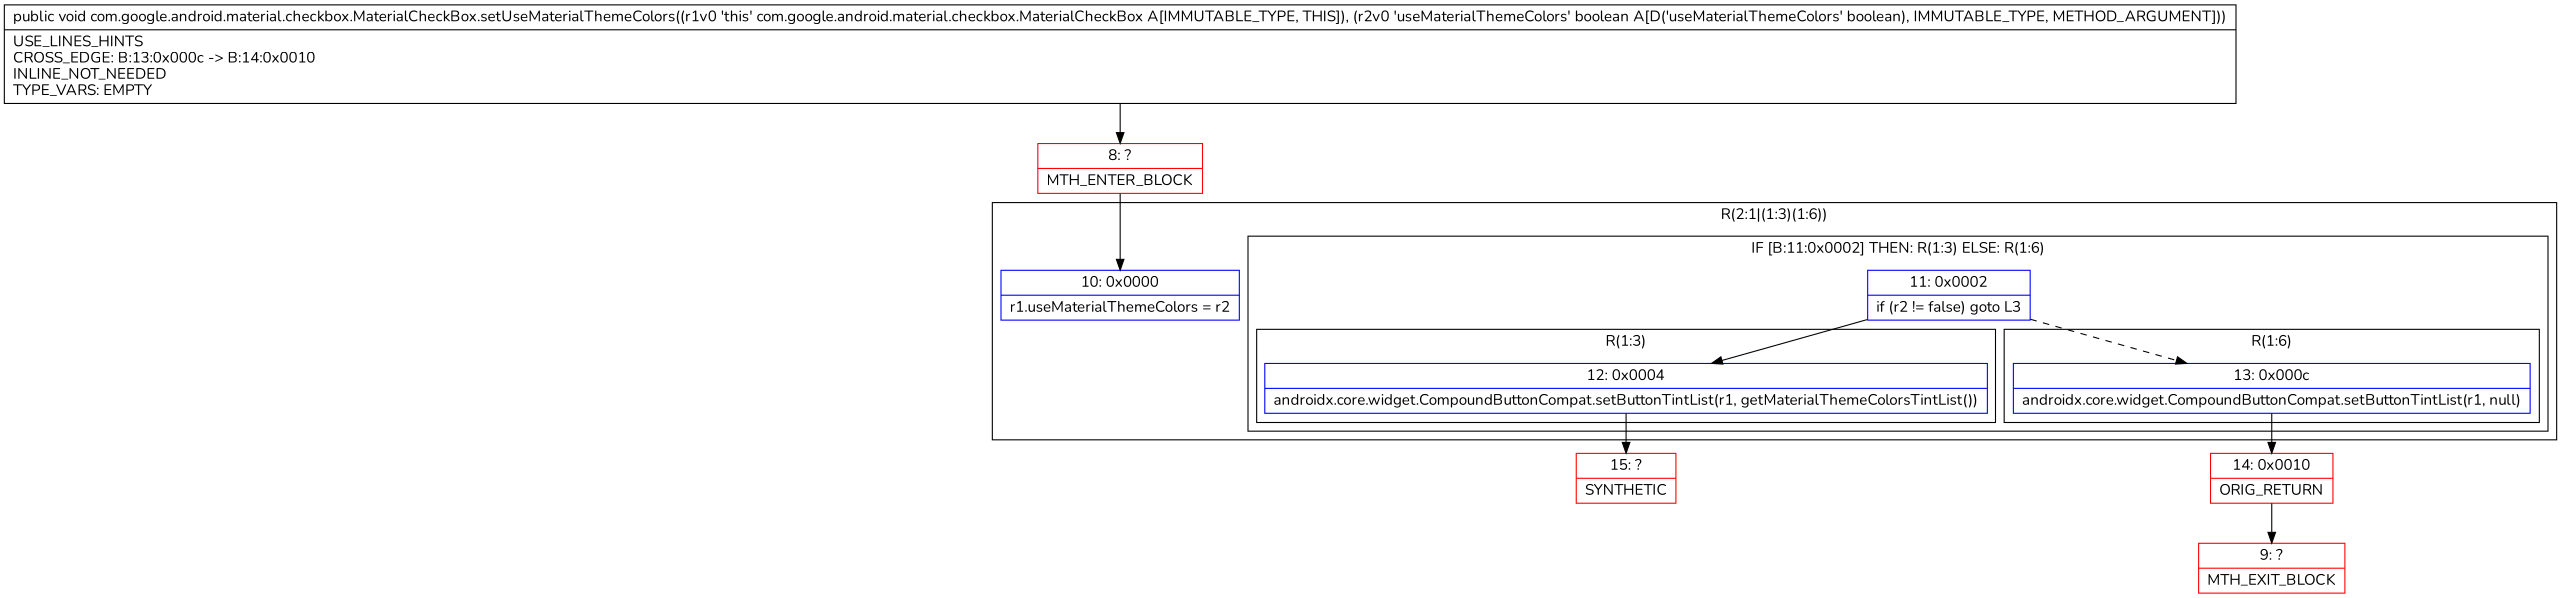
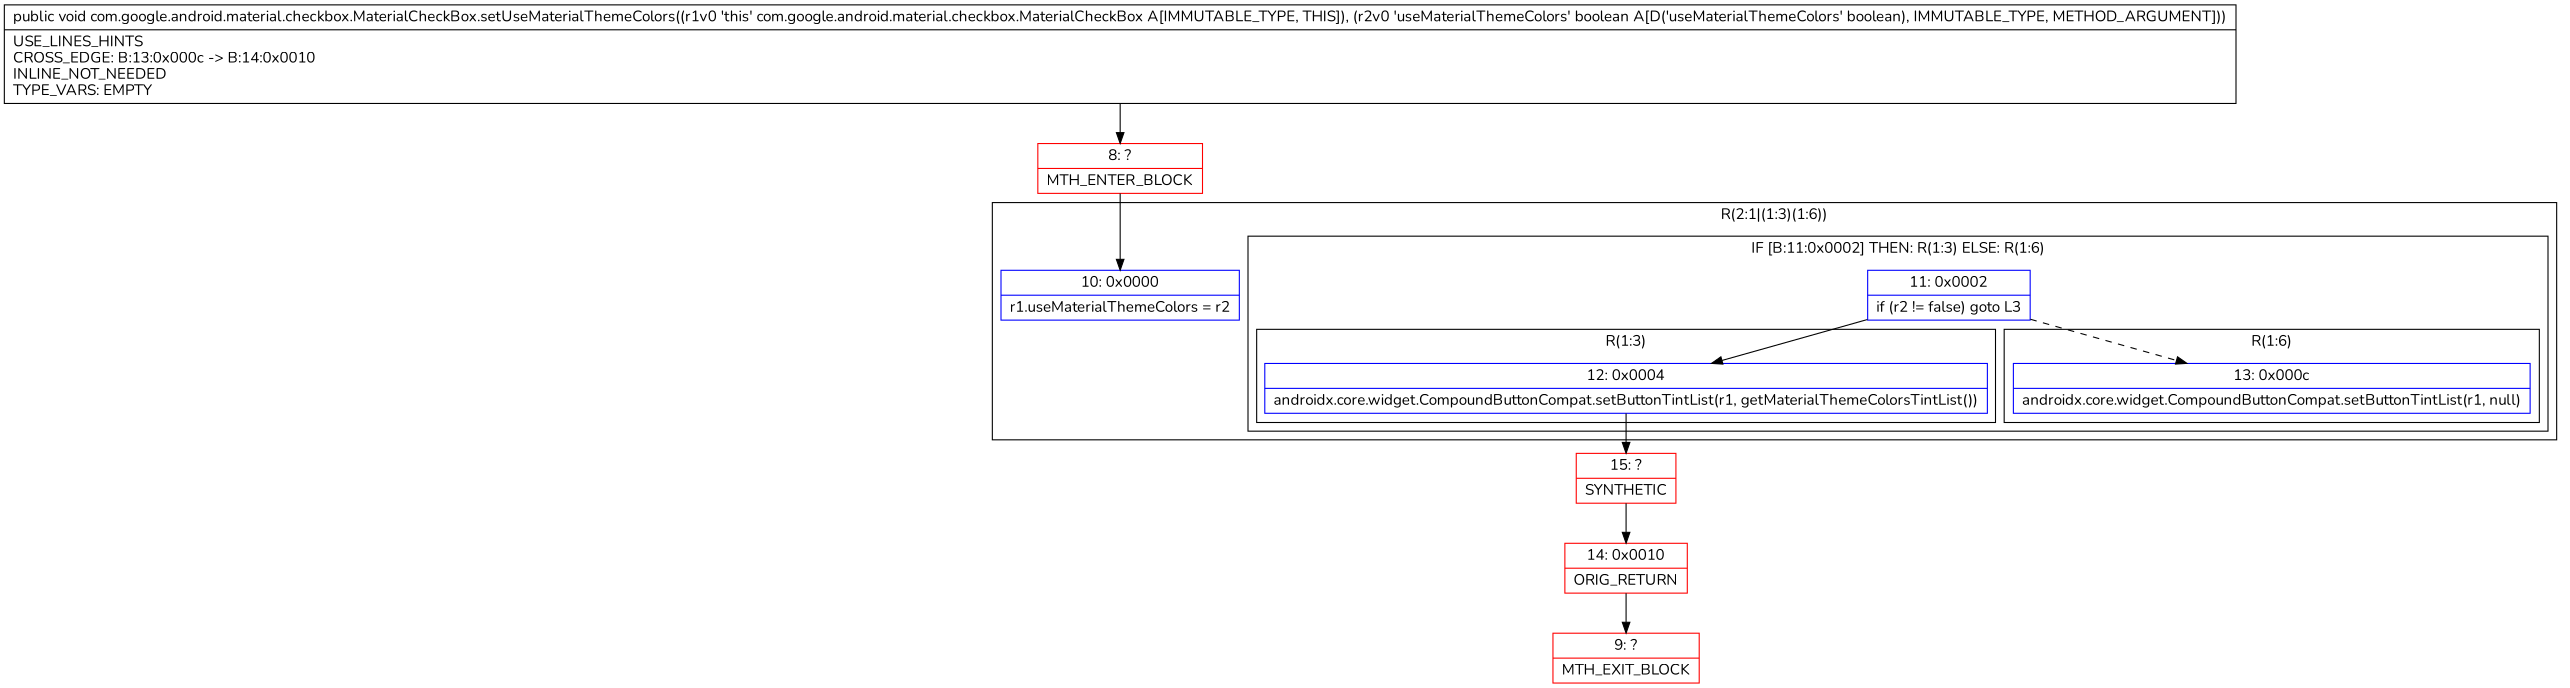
(2272, 428) -> (1626, 518)
